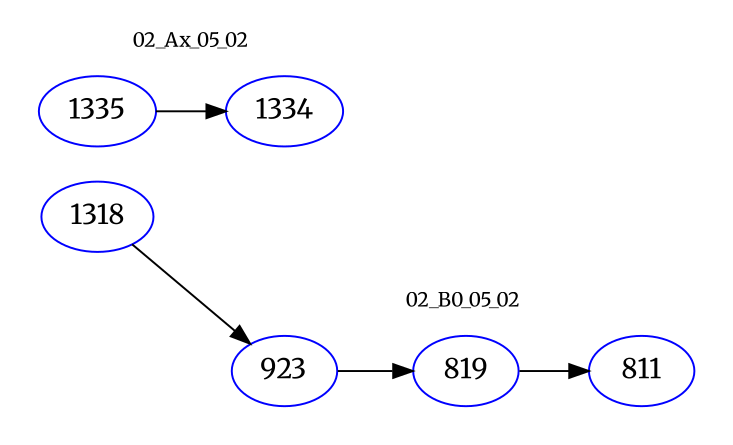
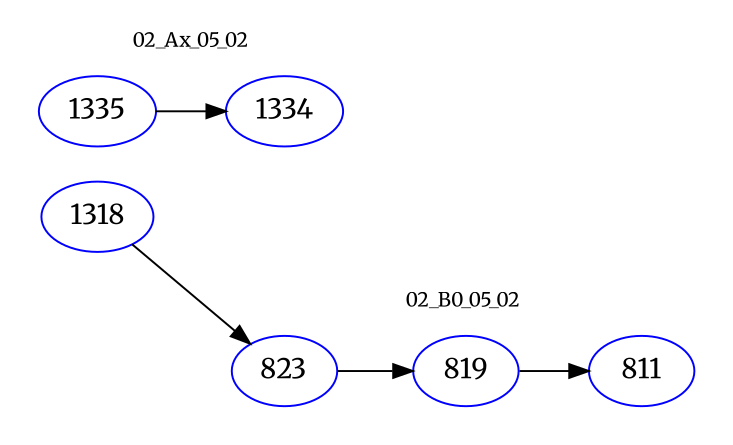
(285, 371) -> (285, 371)
